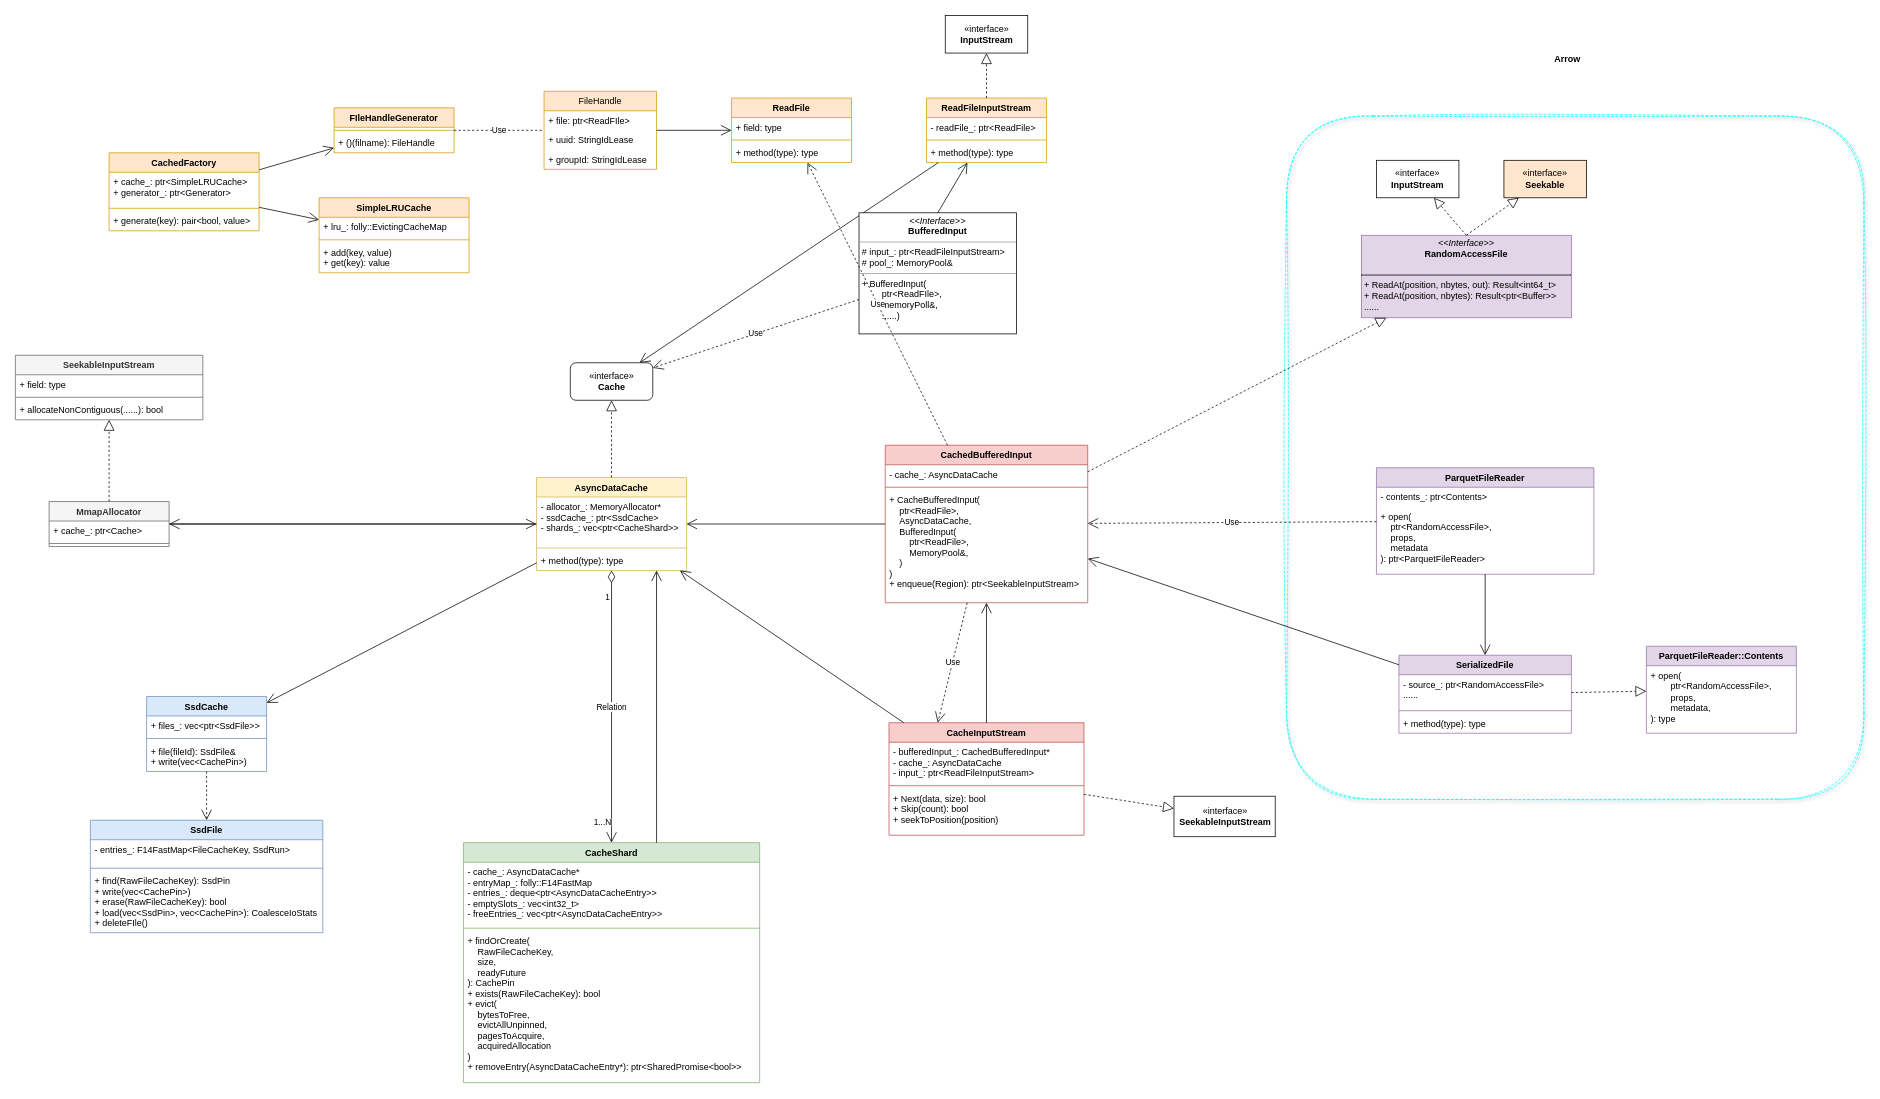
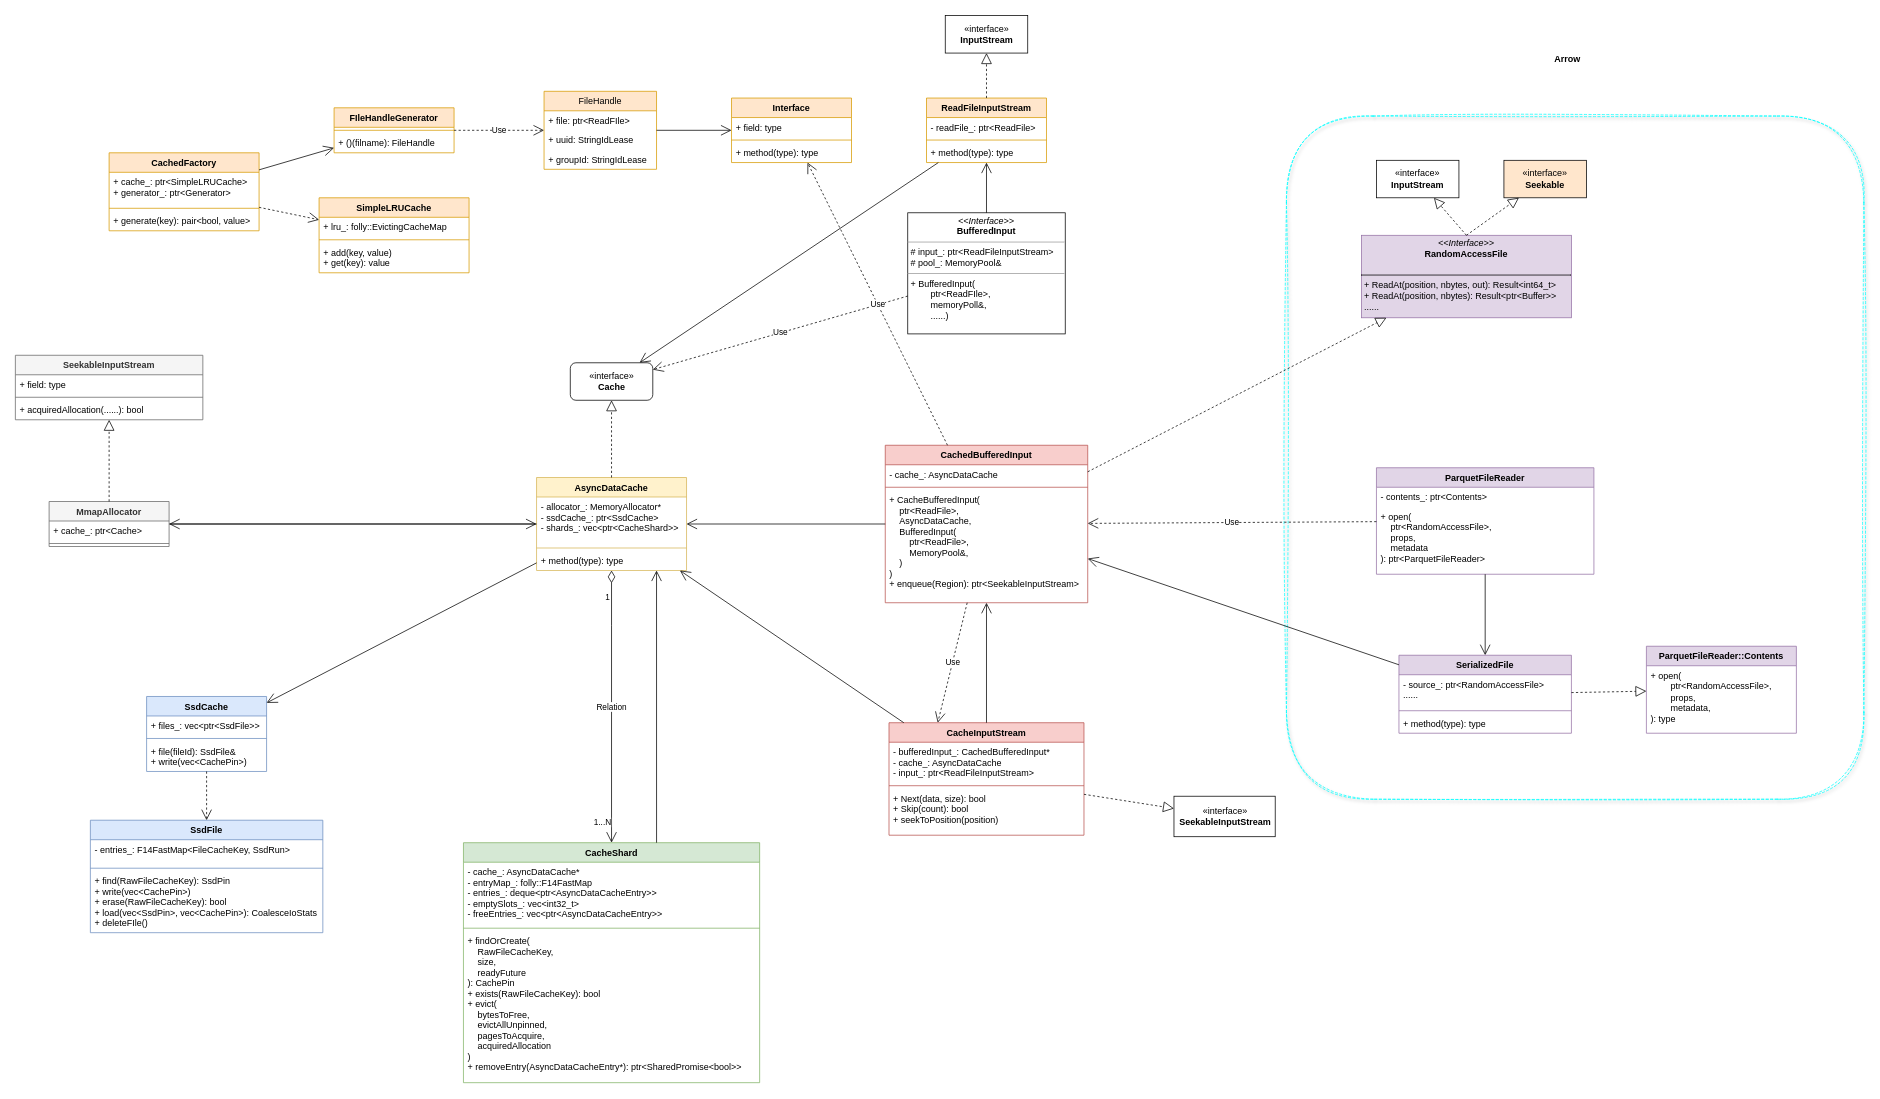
(791, 108) -> (791, 108)
(539, 130) -> (539, 130)
(289, 213) -> (289, 213)
(938, 273) -> (987, 273)
(98, 410) -> (89, 410)
